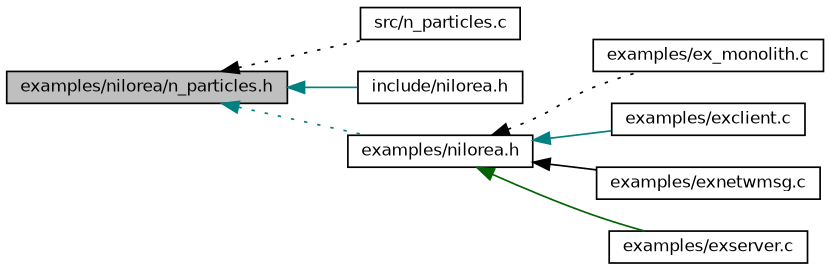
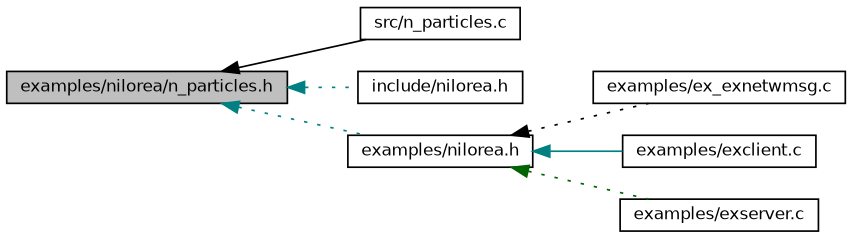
(302, 54) -> (302, 54)
(708, 55) -> (719, 87)
(331, 87) -> (331, 87)
(708, 183) -> none
(568, 206) -> (588, 185)
